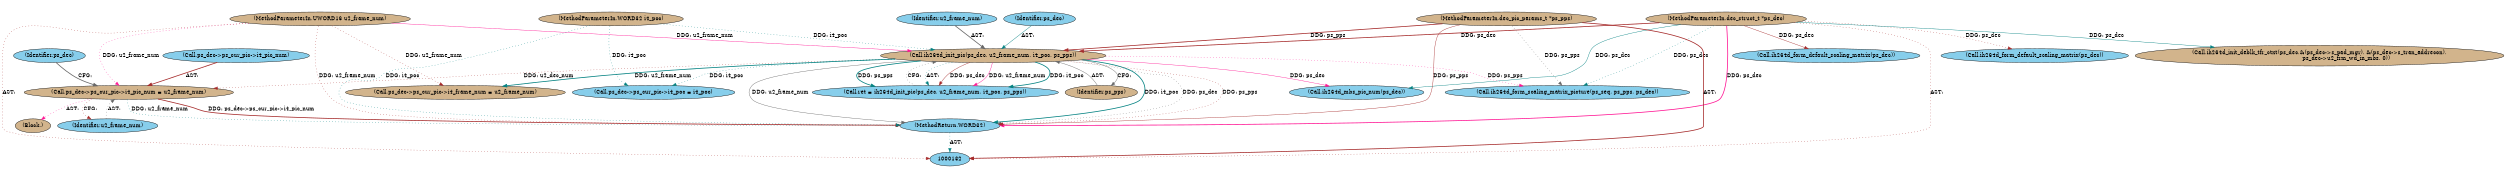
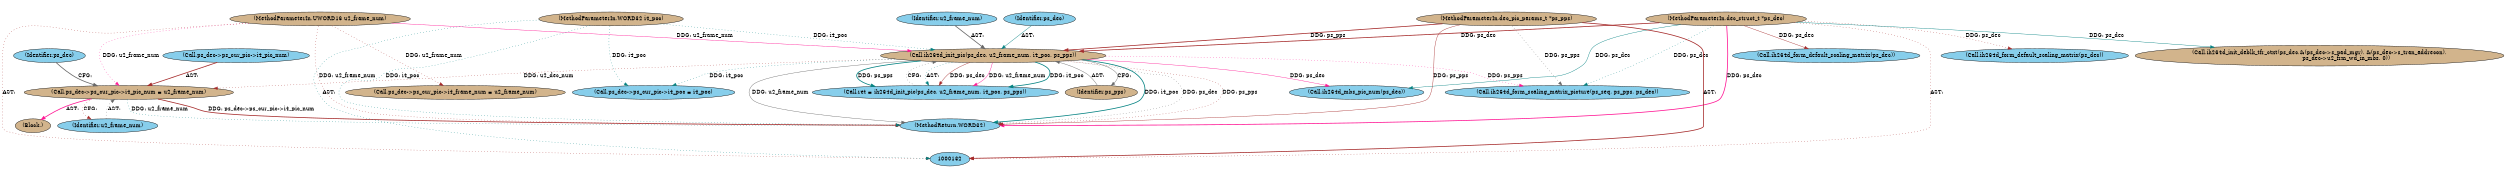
(701, 68) -> none
(67, 106) -> (67, 106)
(950, 141) -> (489, 136)
